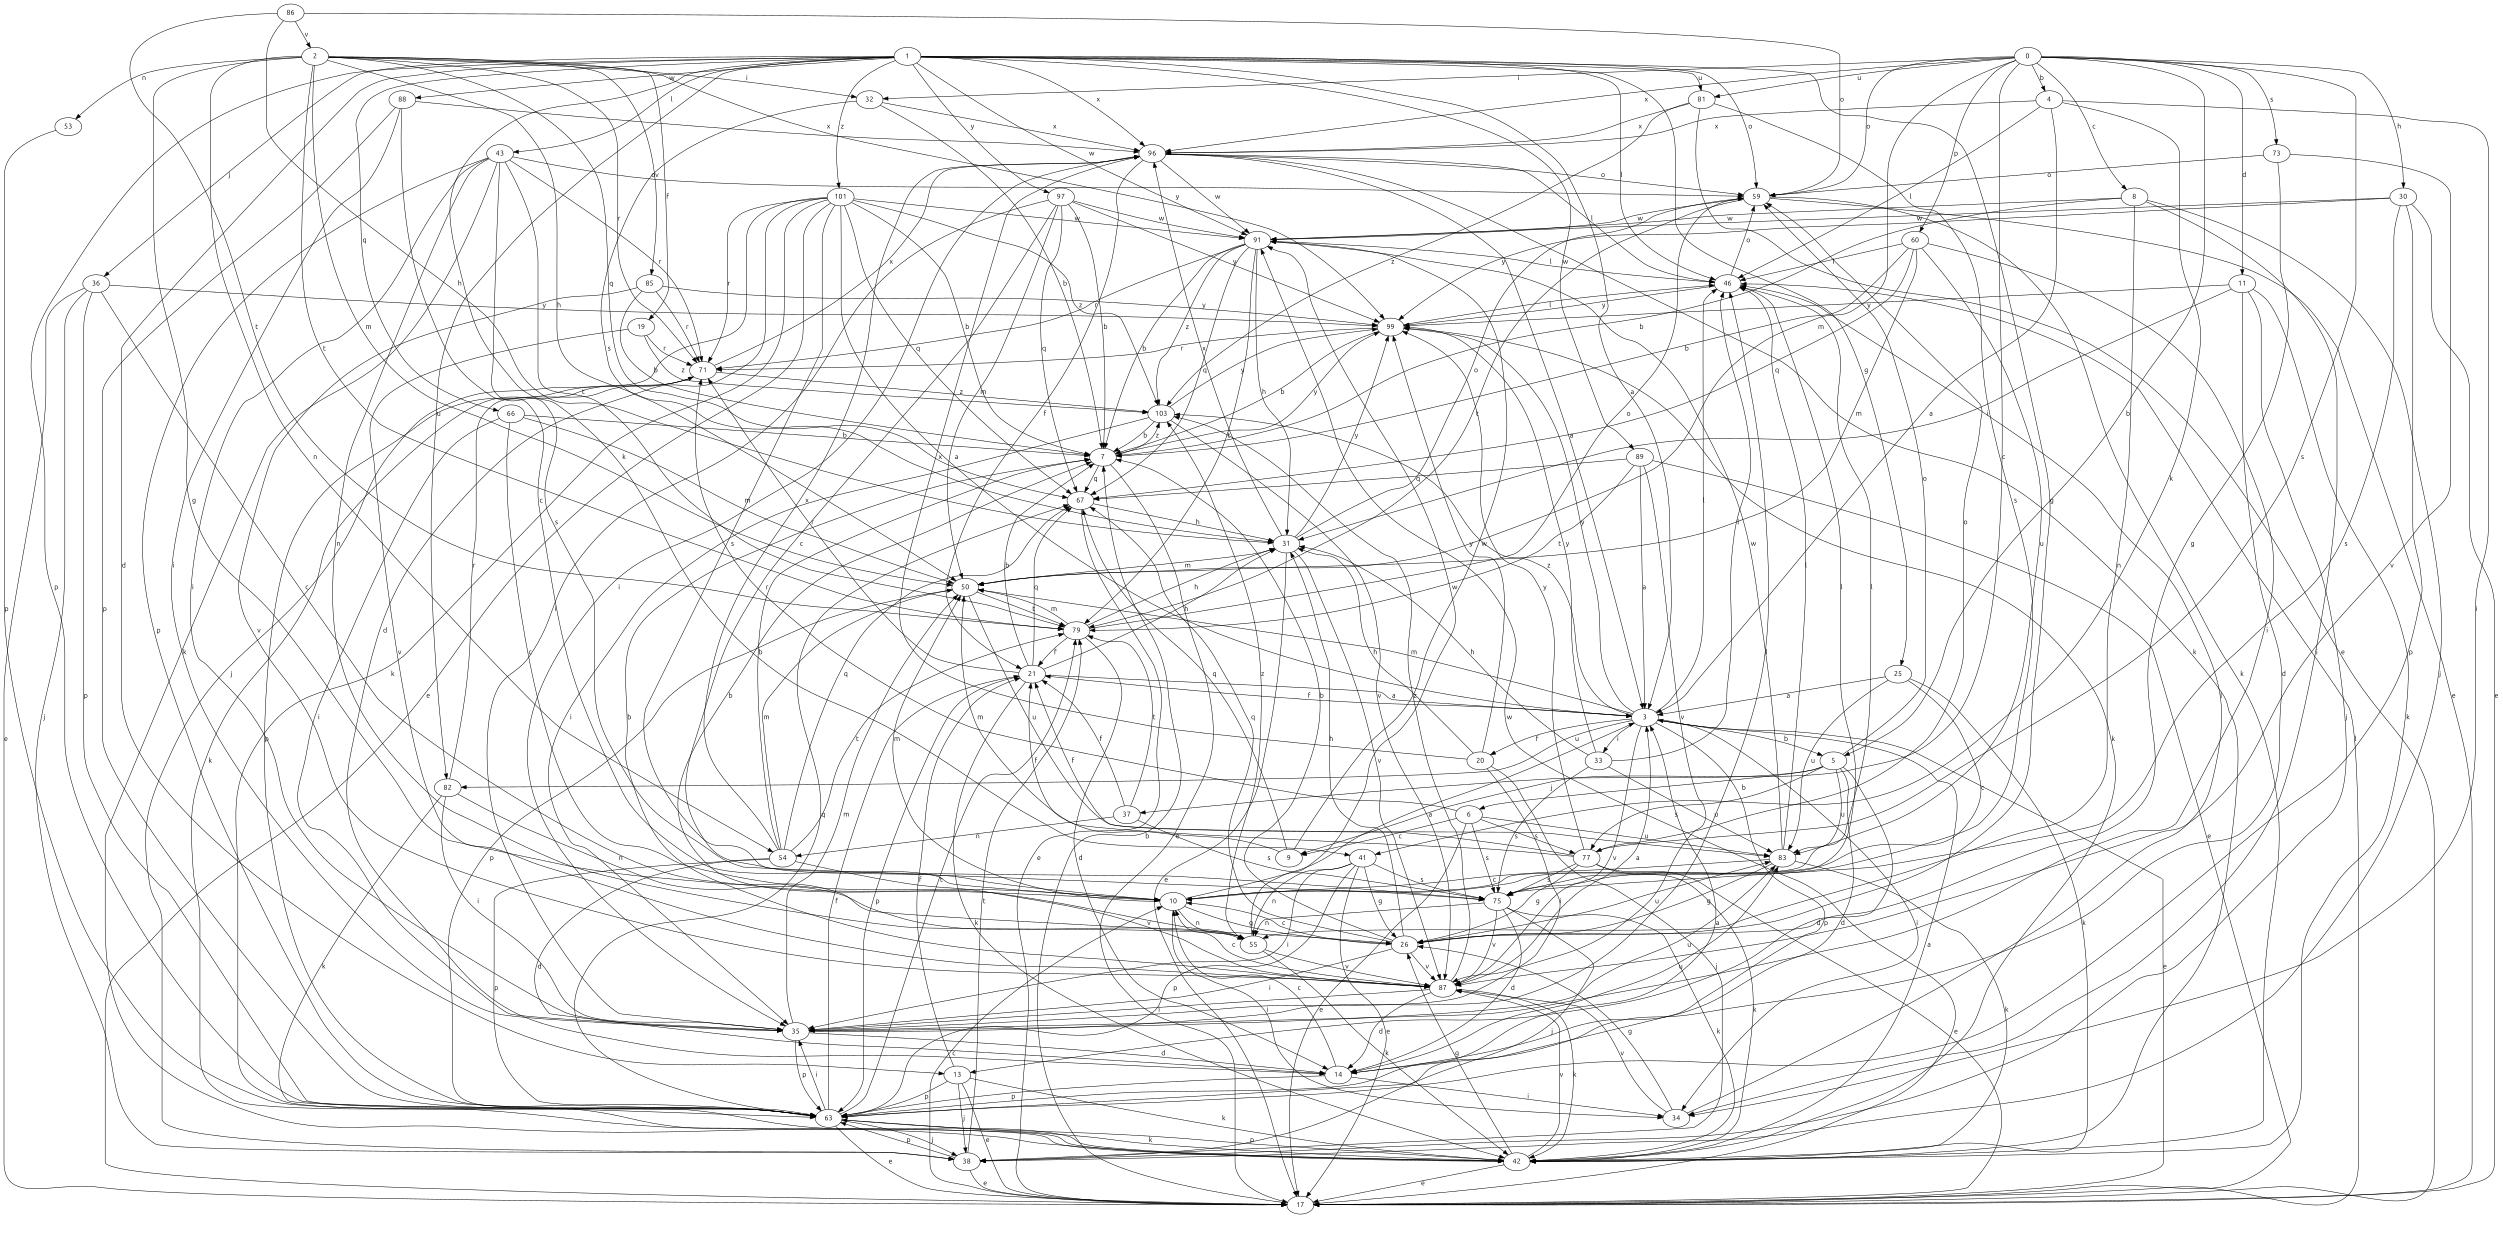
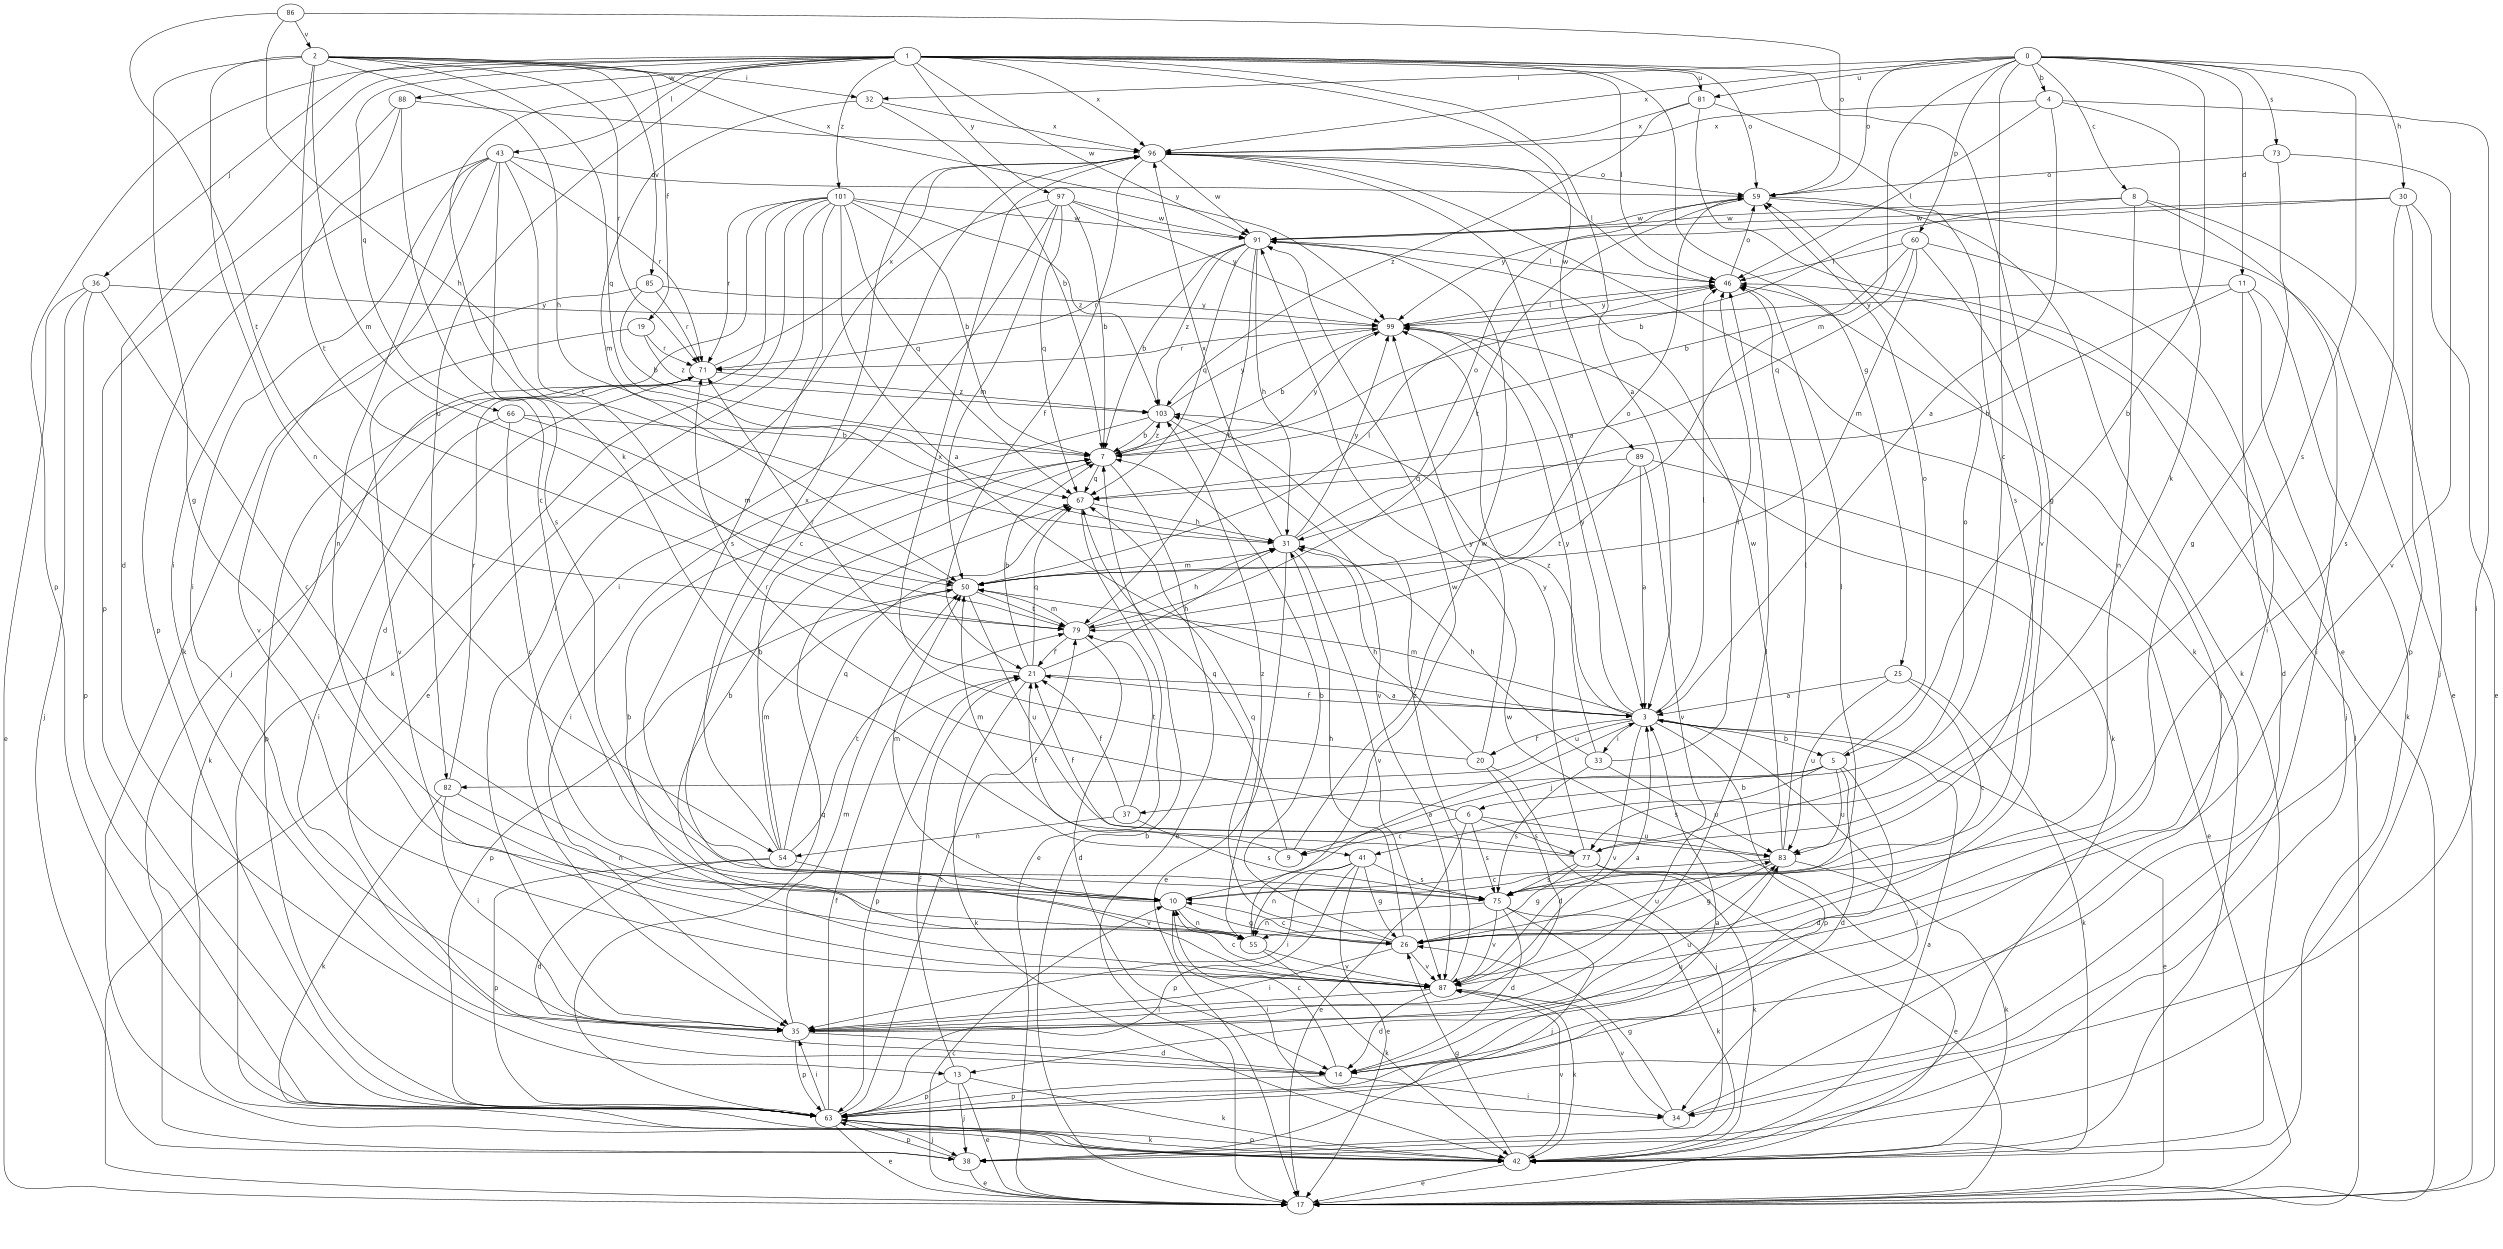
(68, 127) -> none
(610, 349) -> (610, 349)
(1988, 414) -> (1988, 414)
(2042, 544) -> (2042, 544)
(1870, 706) -> (1338, 458)
(982, 900) -> none
(1561, 901) -> (1561, 901)
